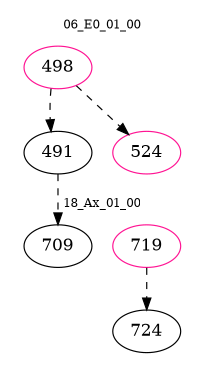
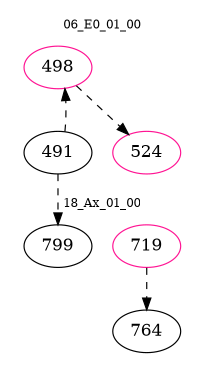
(50, 104) -> (66, 116)
(58, 246) -> (58, 246)
(147, 331) -> (147, 331)
